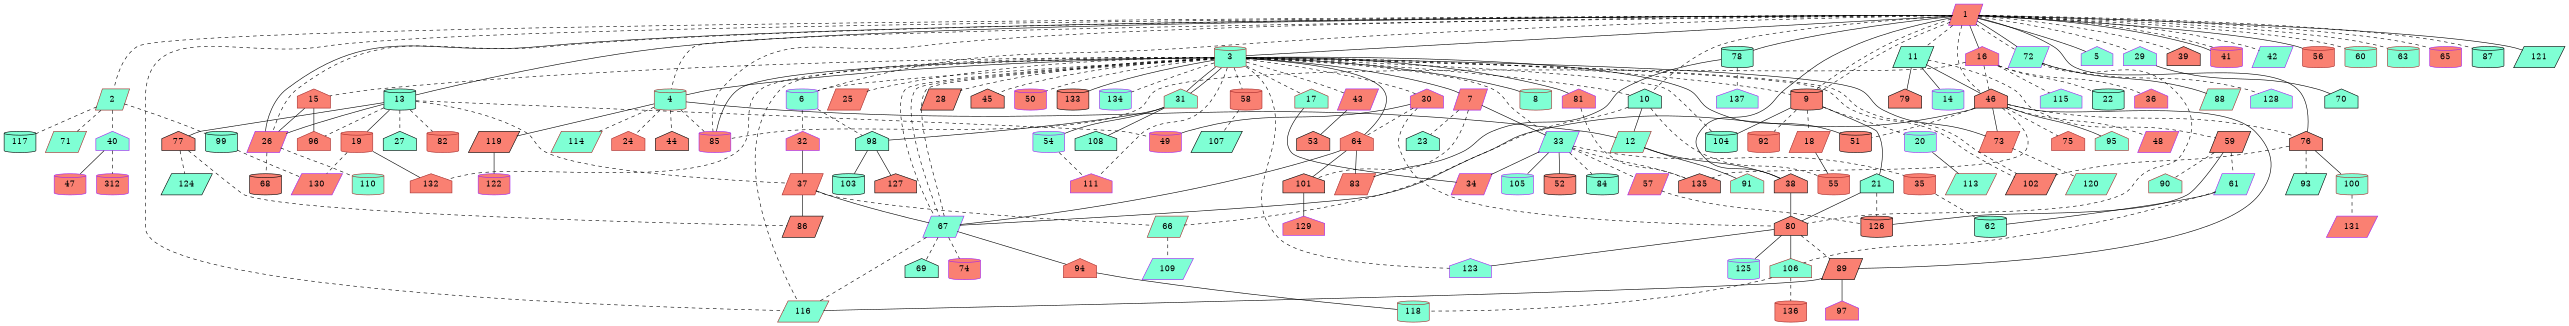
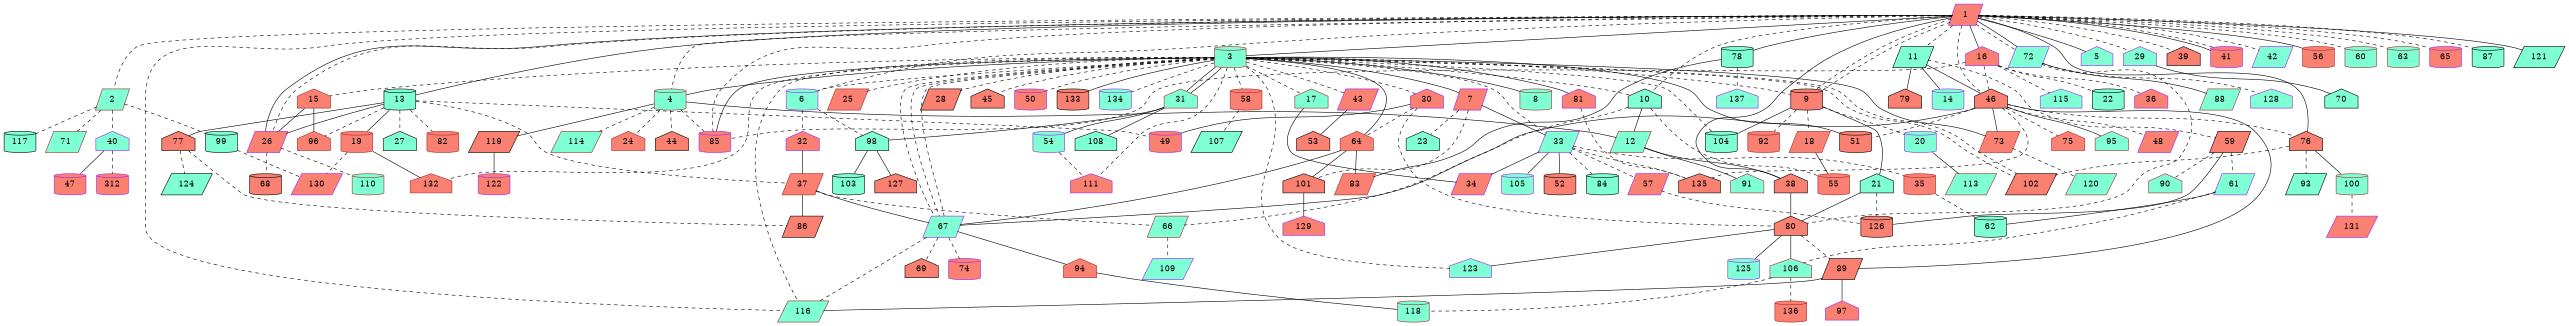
(922, 269) -> (922, 269)
